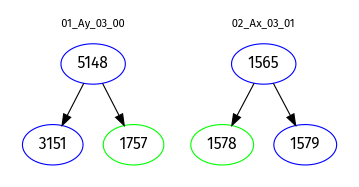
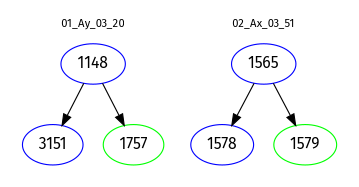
(93, 24) -> (93, 24)
(264, 24) -> (264, 24)
(93, 64) -> (93, 64)
(222, 145) -> (222, 145)
(305, 145) -> (305, 145)
